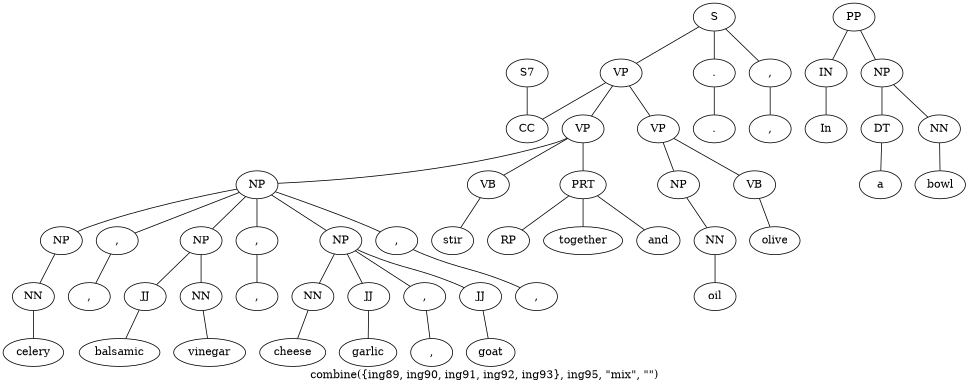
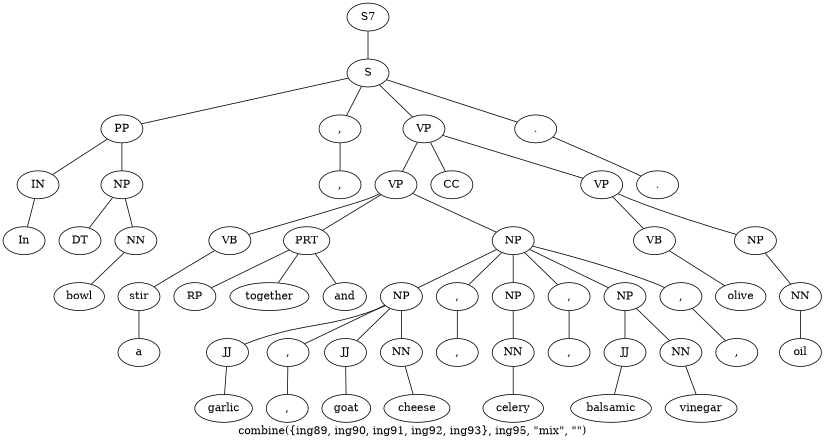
none -> (245, 101)
(527, 101) -> (368, 45)
(881, 157) -> (139, 325)
